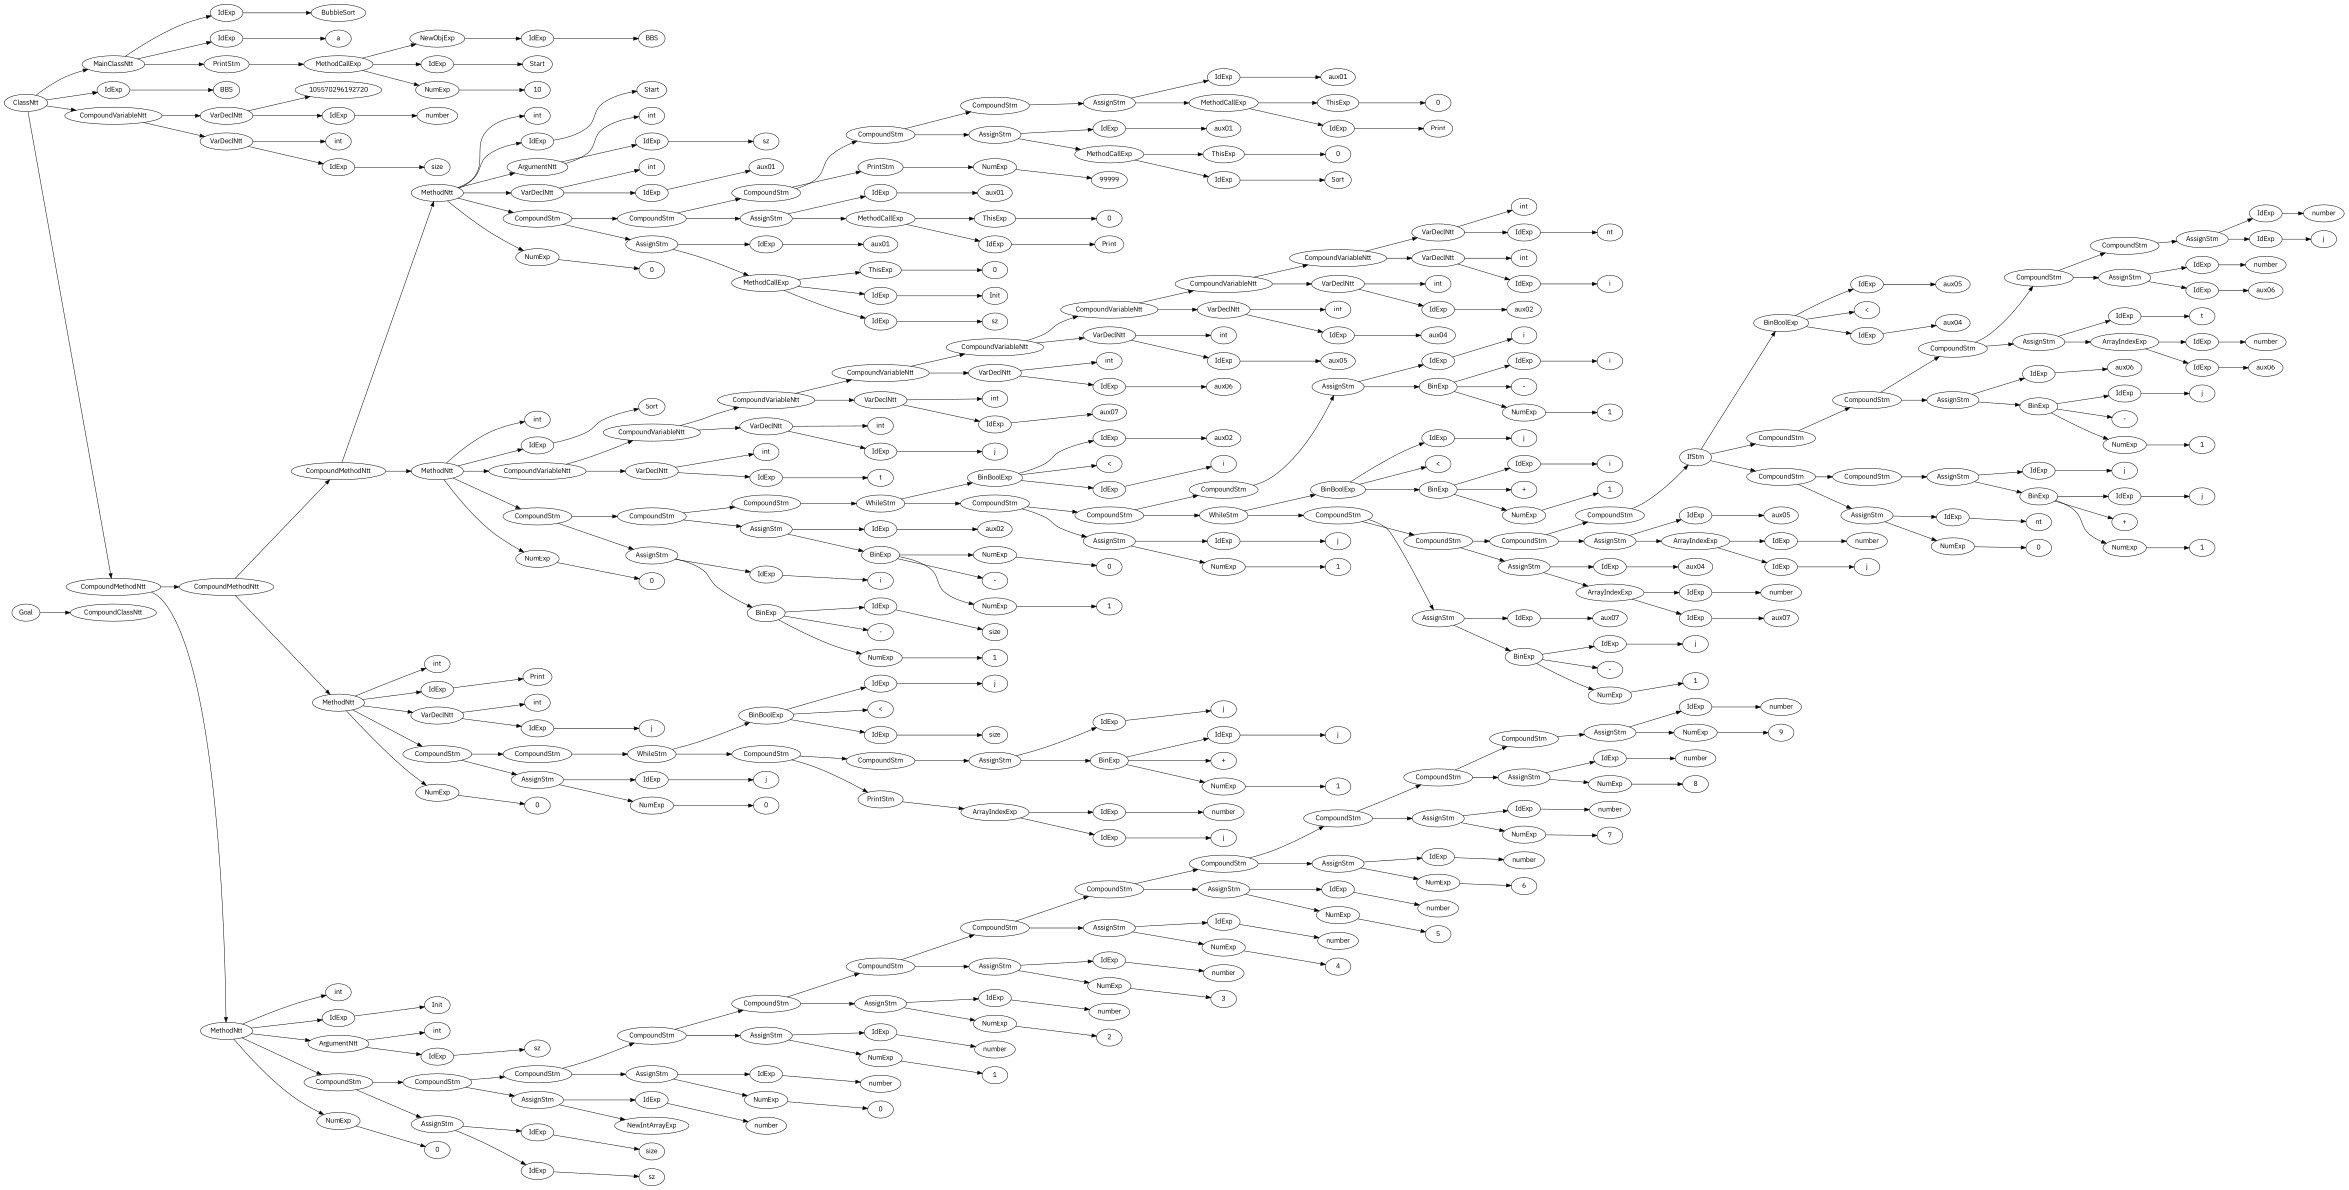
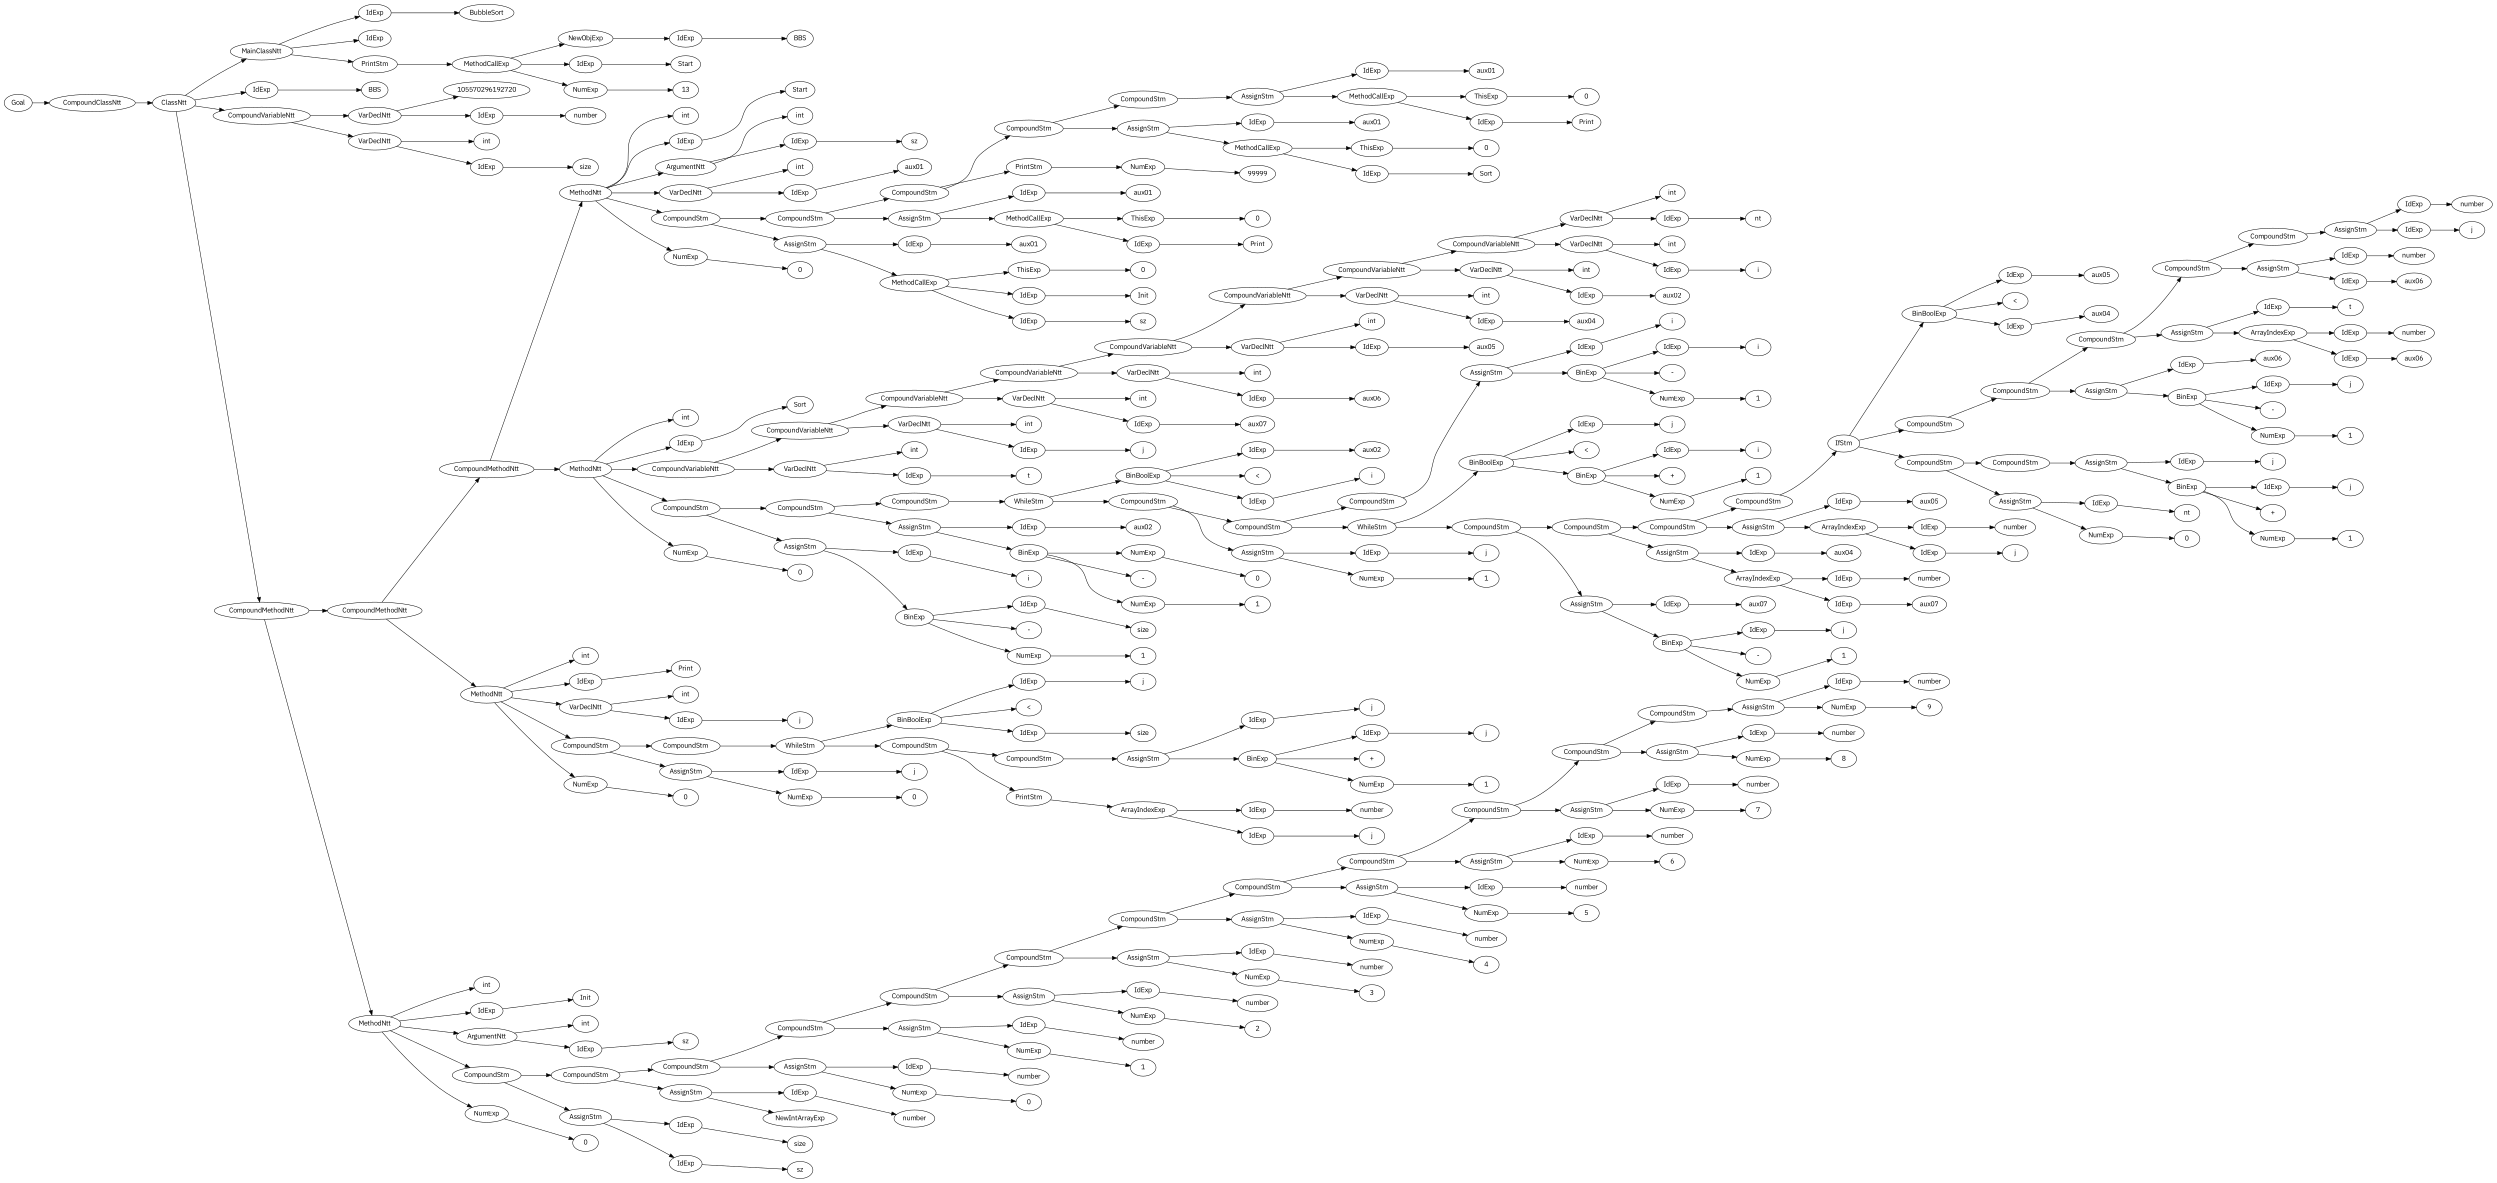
(338, 39) -> none
(537, 90) -> (686, 90)
none -> (142, 103)
